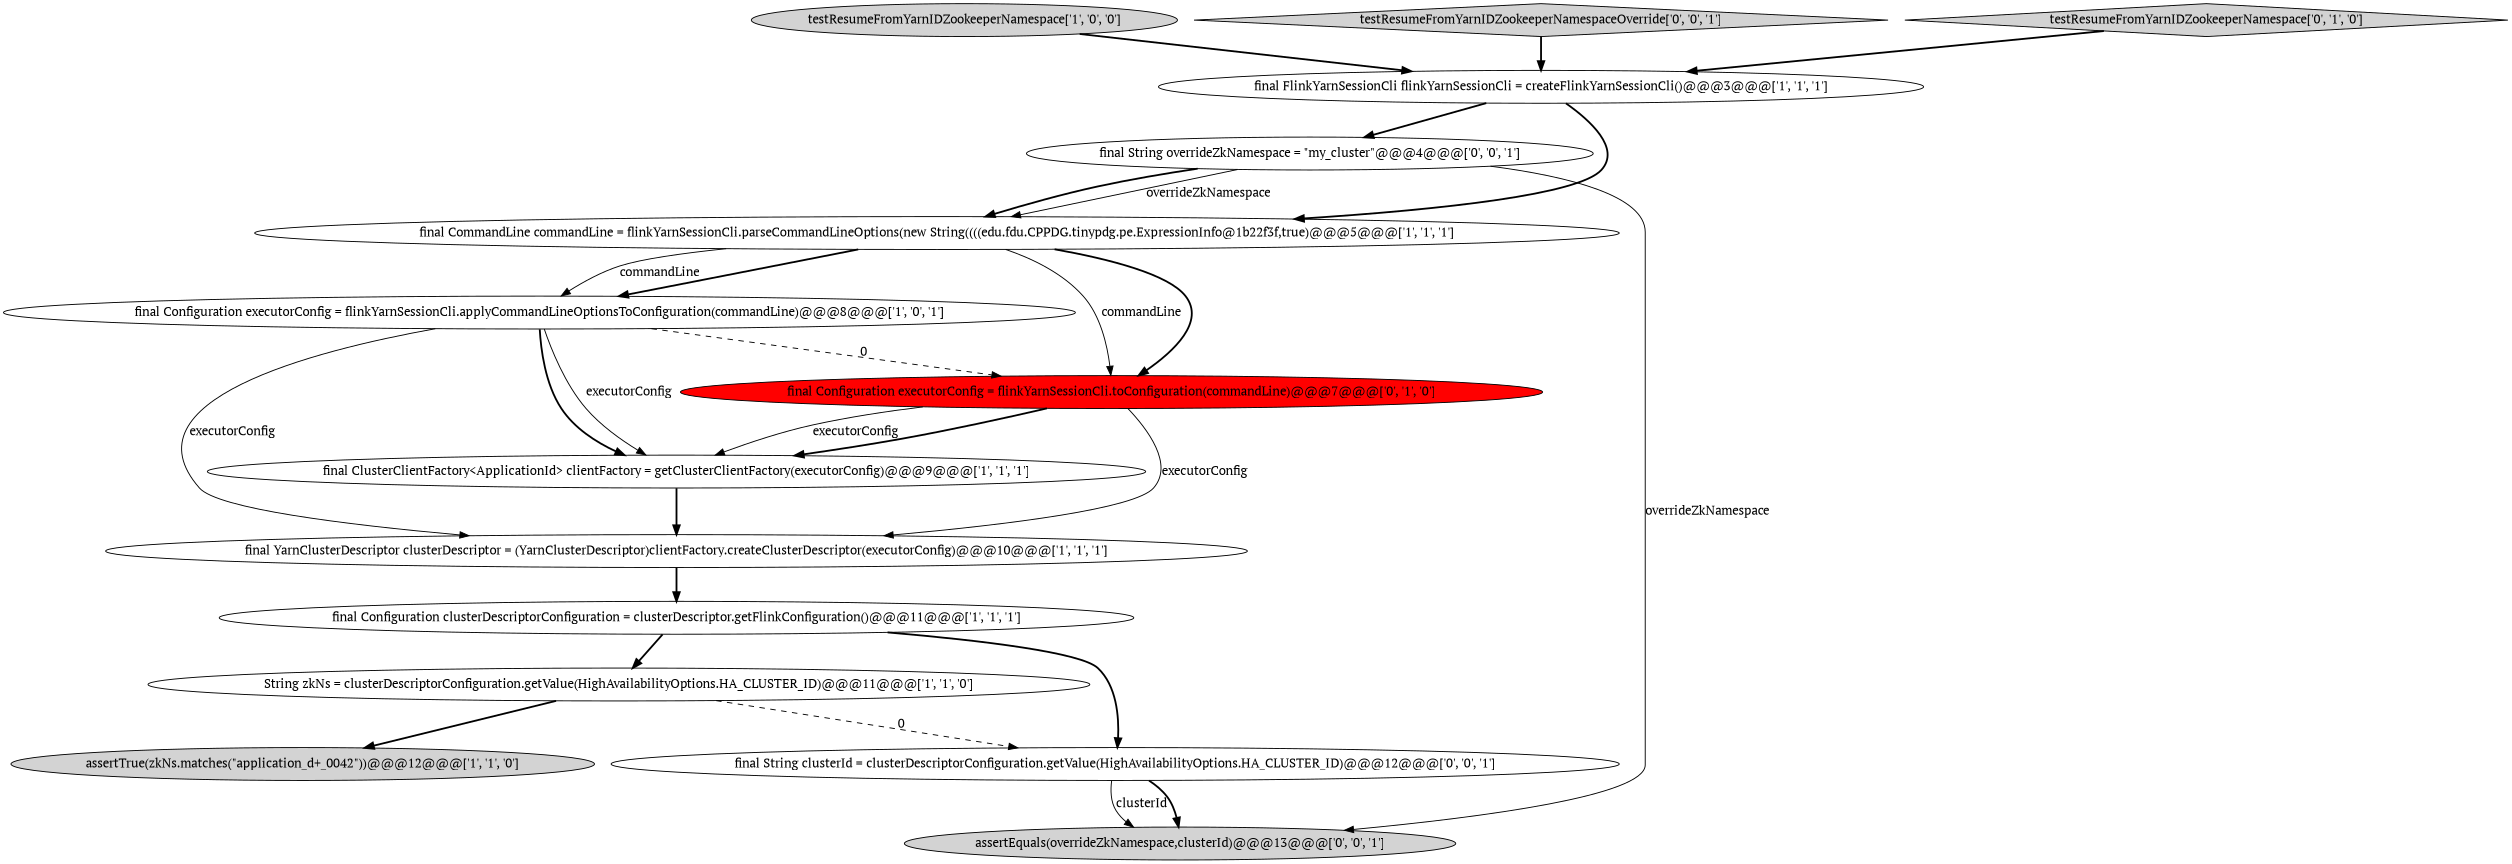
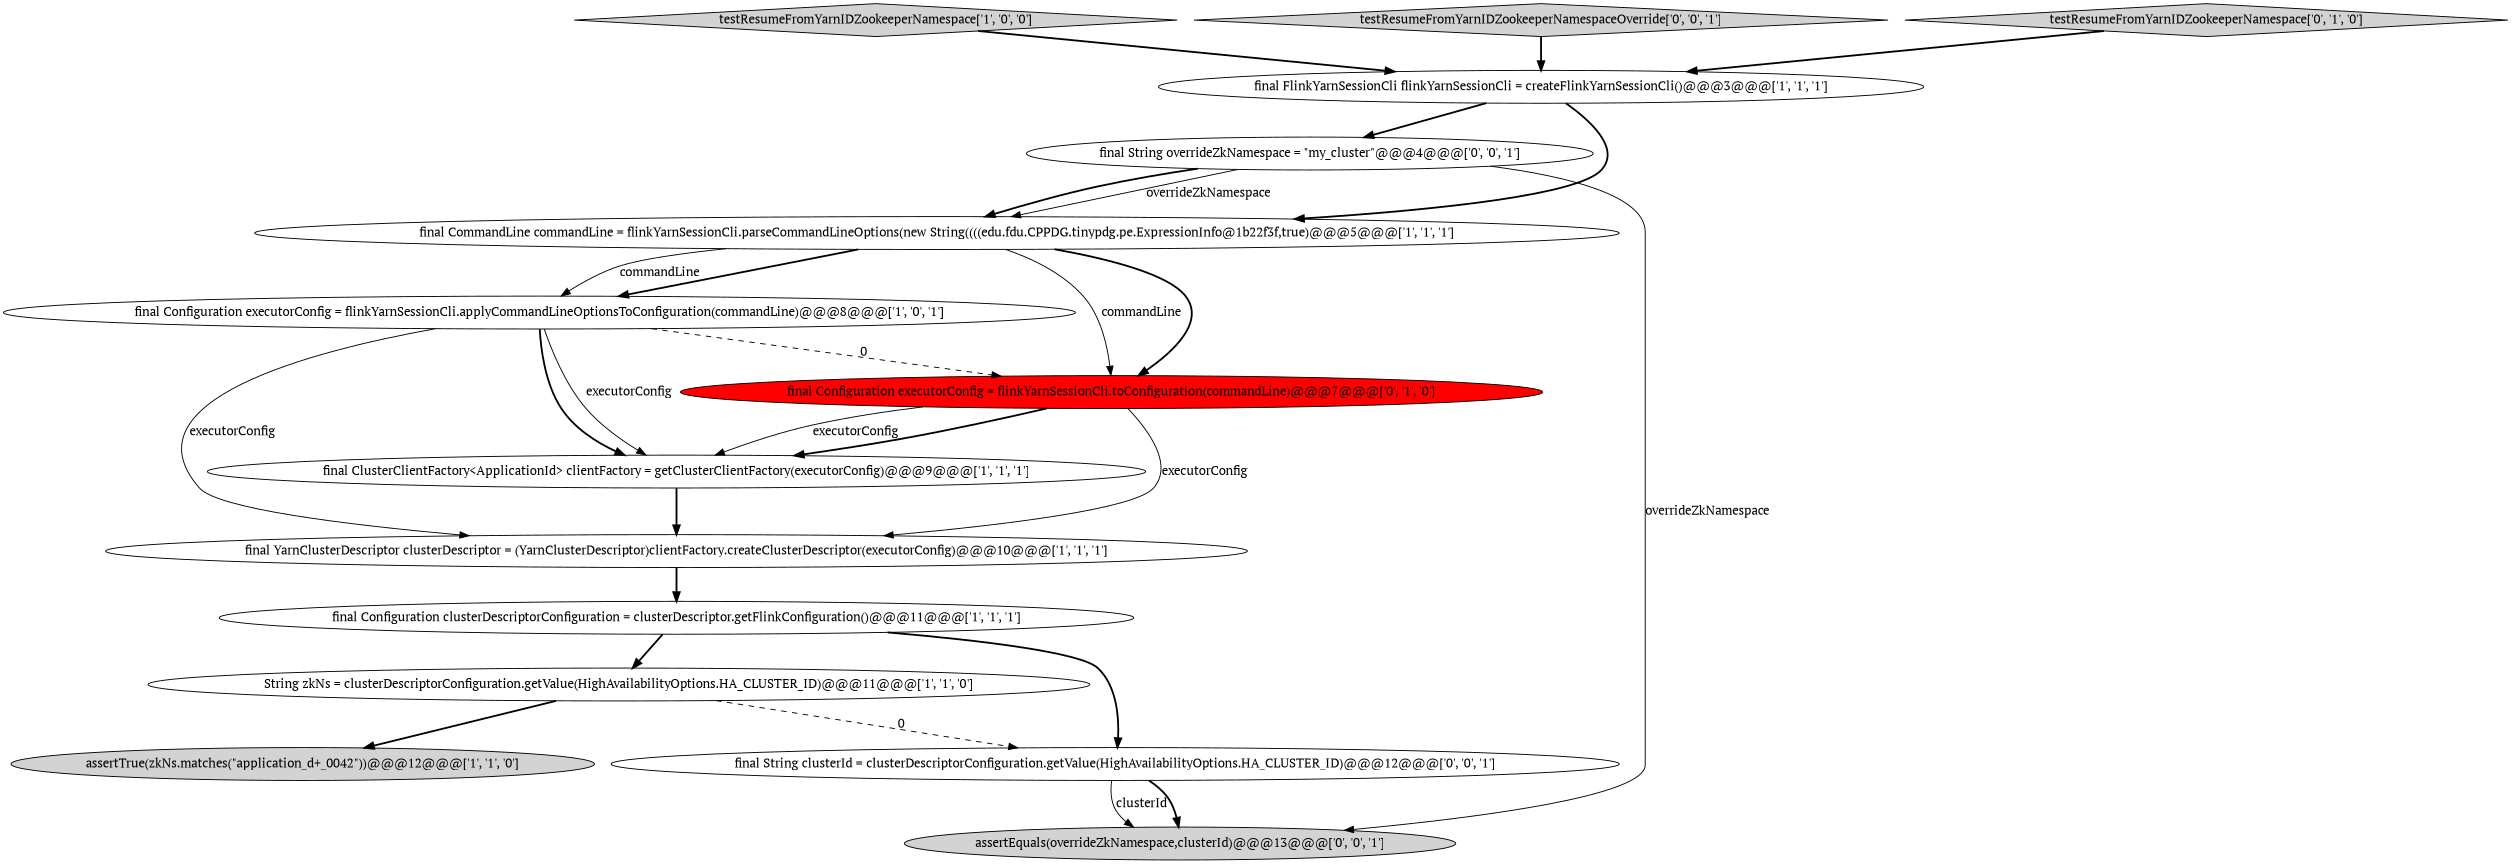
(964, 20) -> (876, 20)
